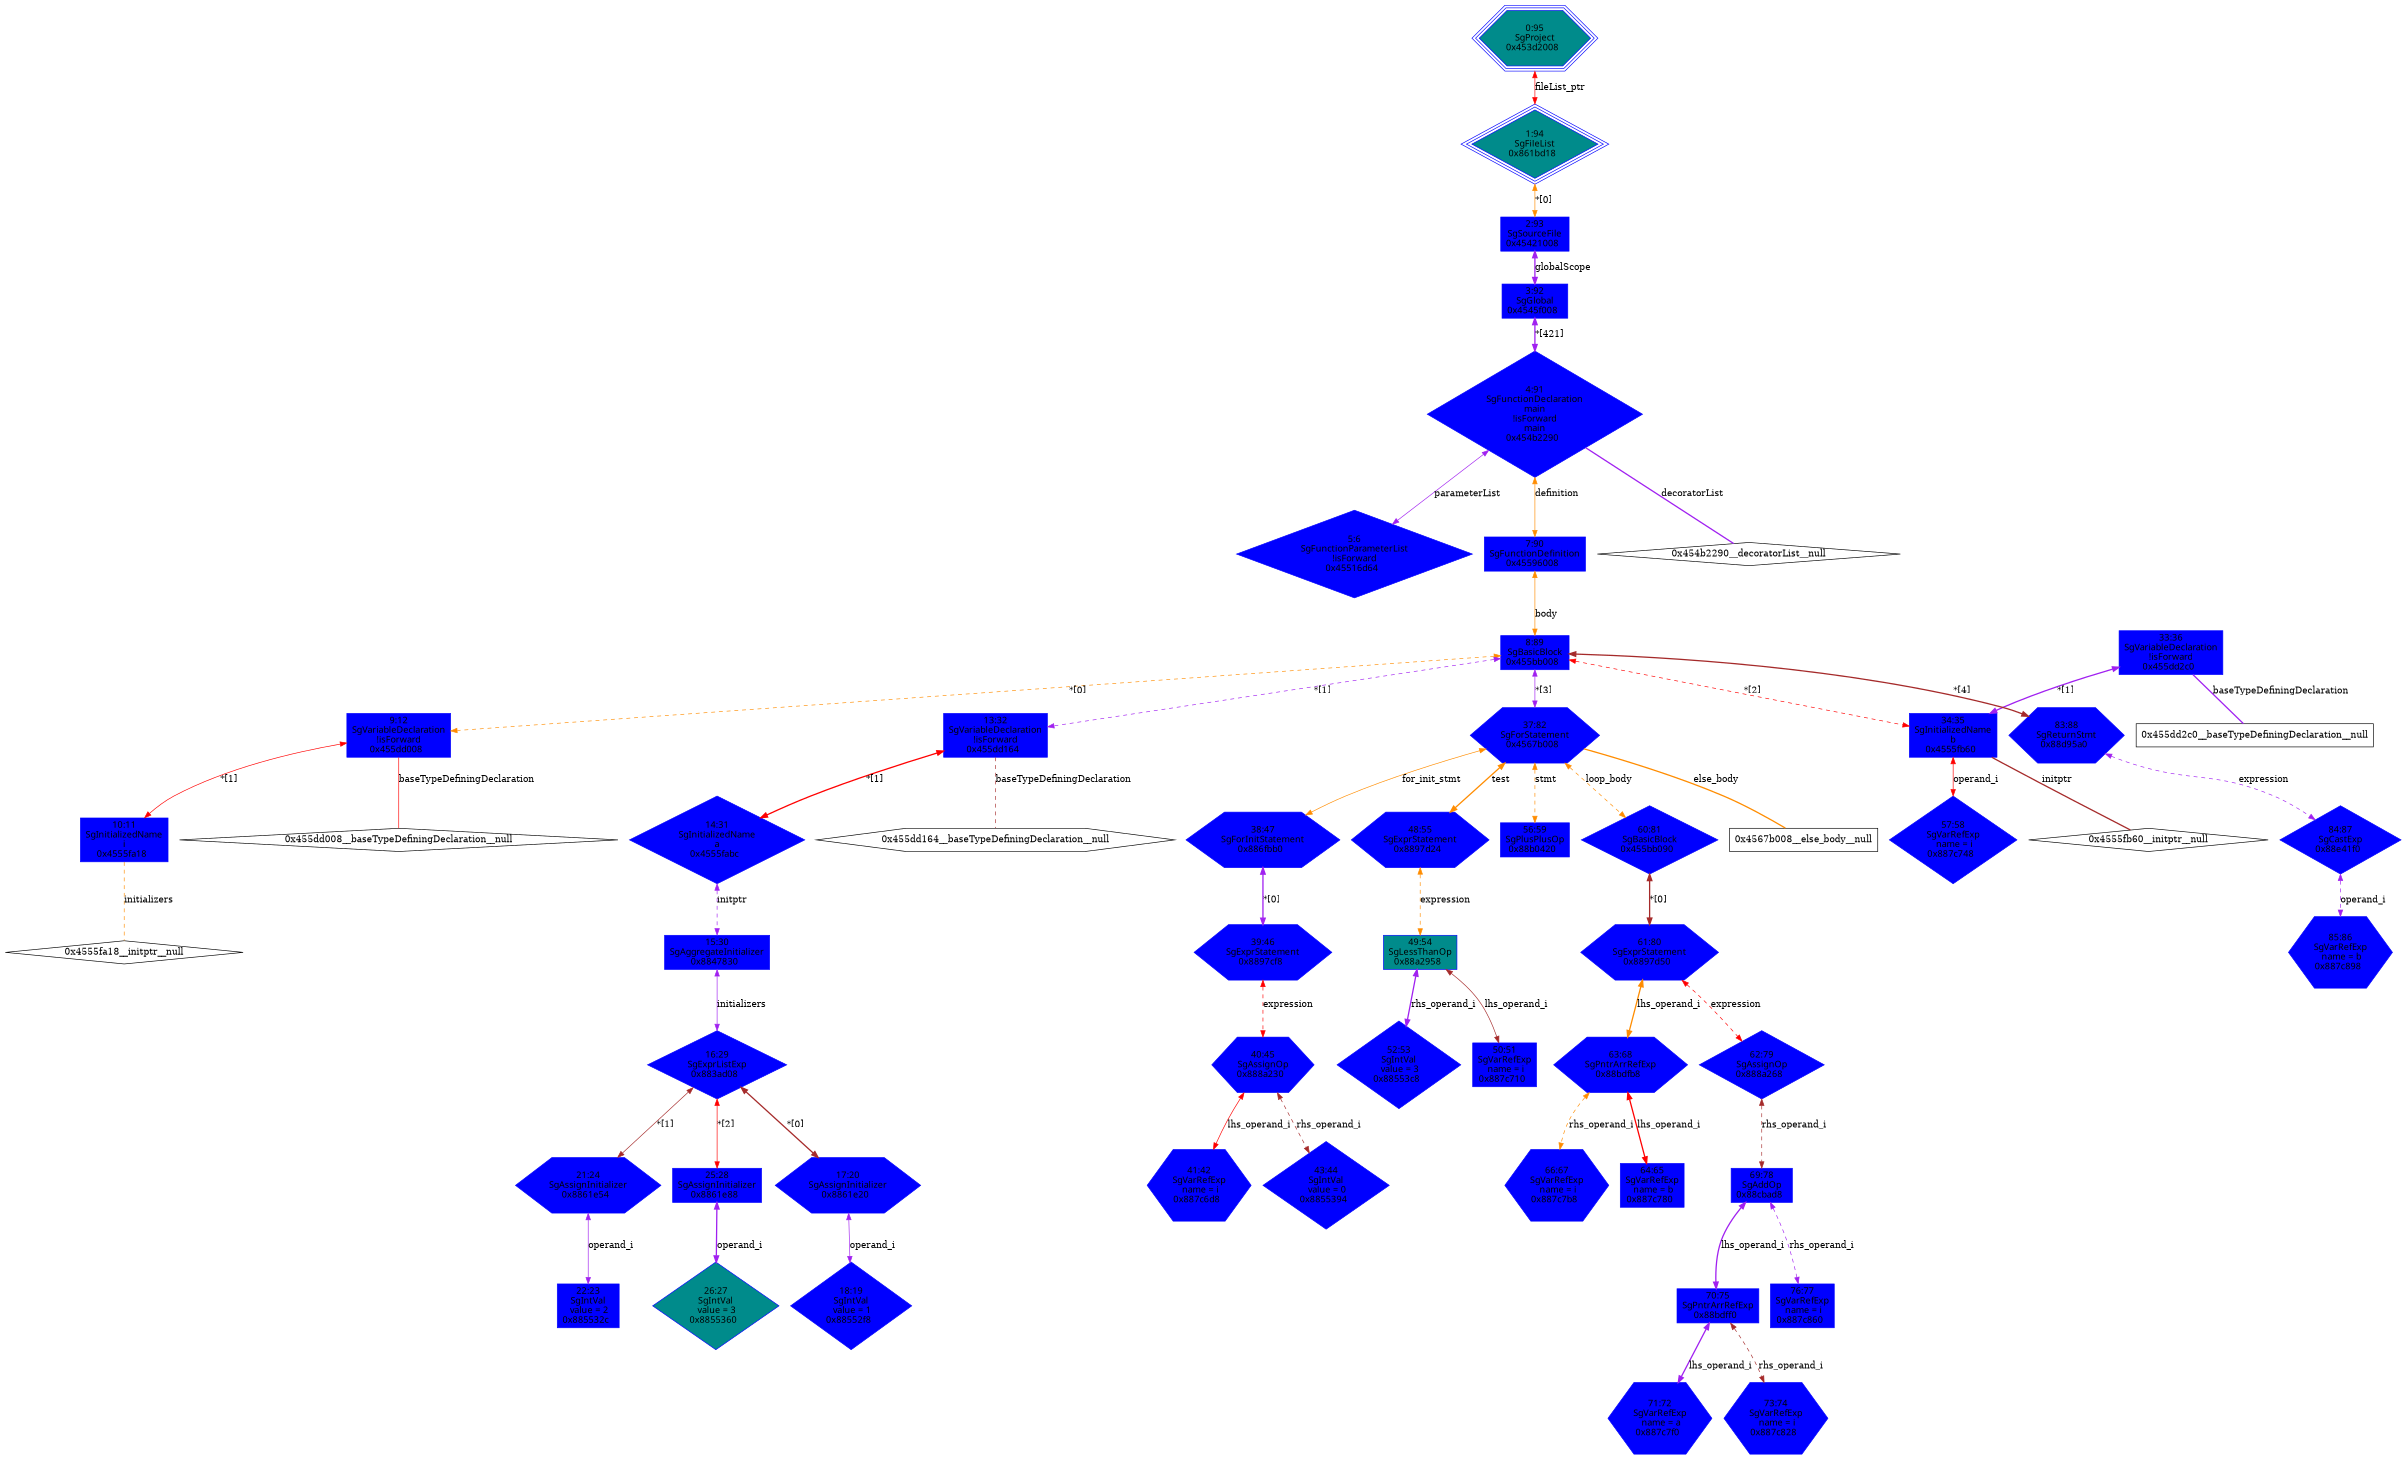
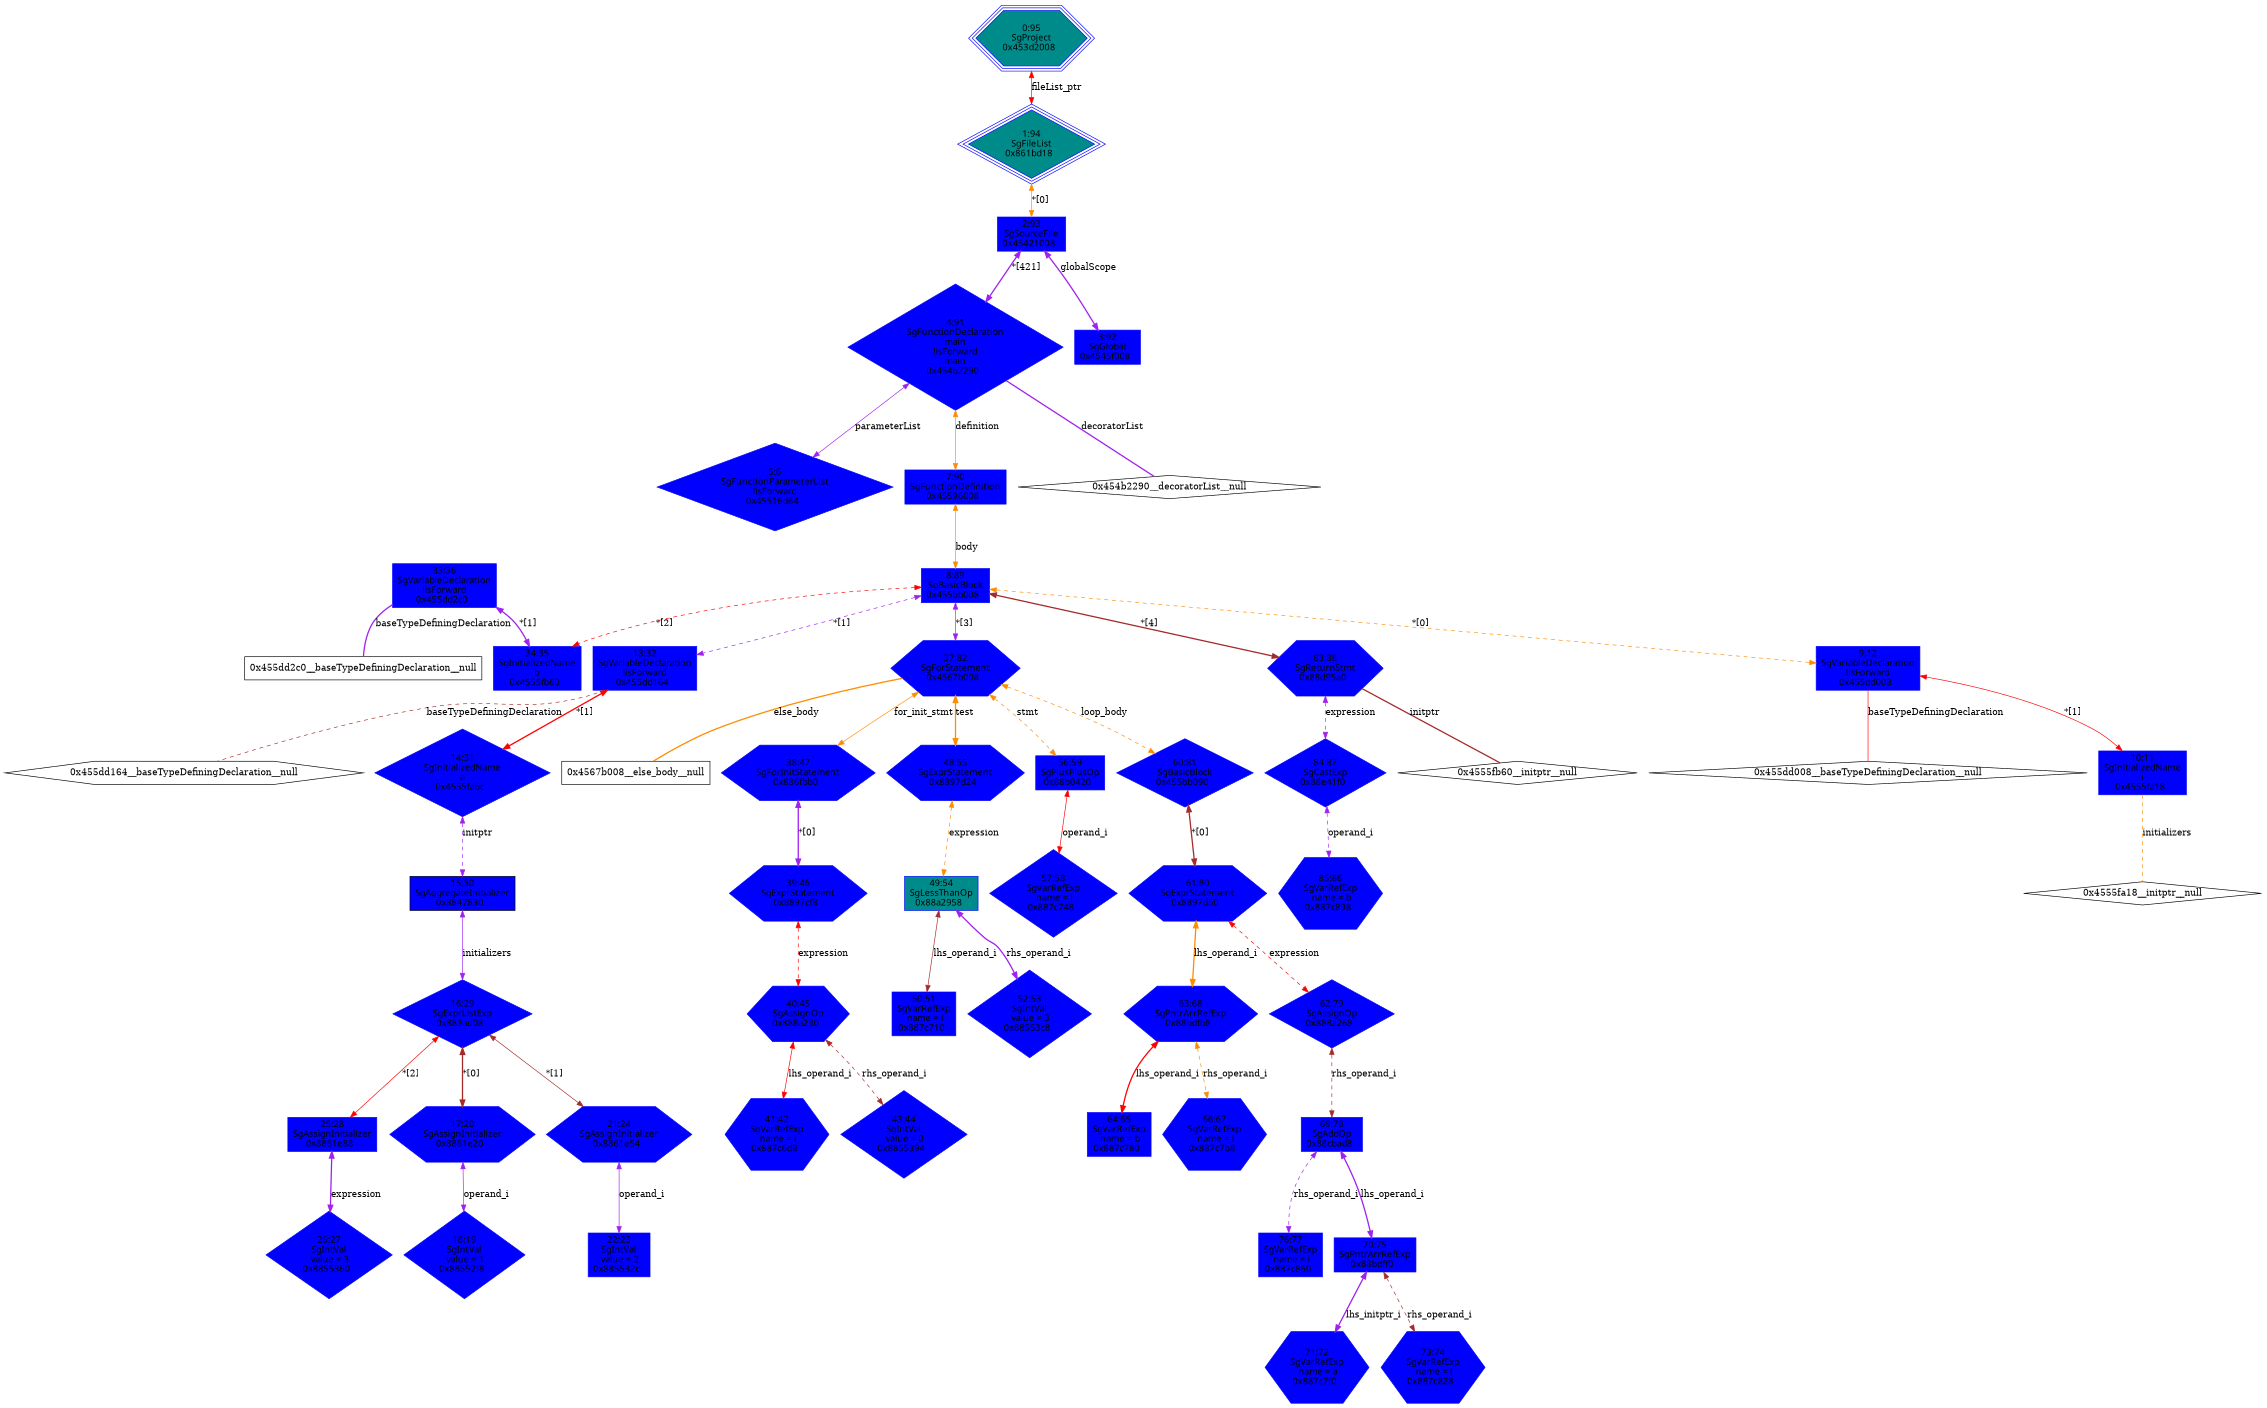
(1535, 335) -> (1003, 276)
(1953, 777) -> (1063, 822)
(2061, 794) -> (1431, 726)
(717, 952) -> (463, 893)
(740, 1246) -> (356, 1195)
(716, 1306) -> (329, 1255)
(1721, 1366) -> (1373, 1315)
